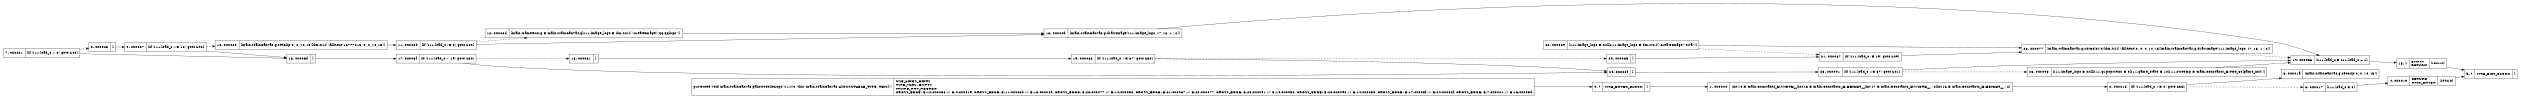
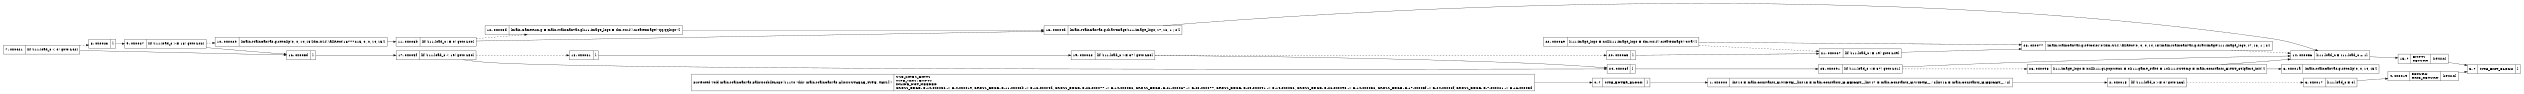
(2233, 82) -> (2273, 69)
(2424, 83) -> (2425, 78)
